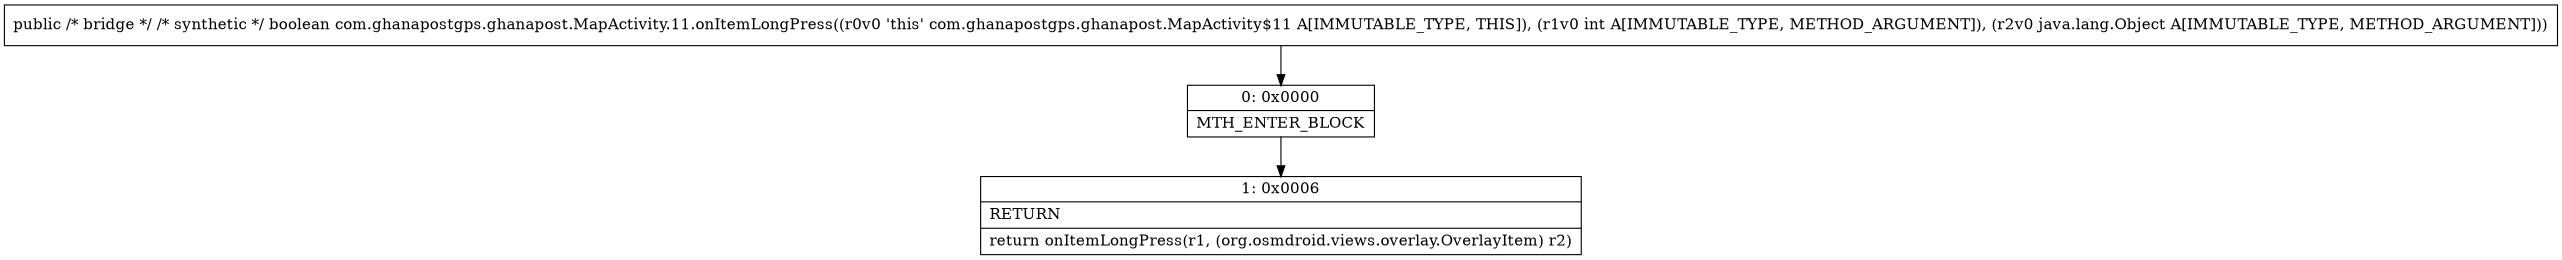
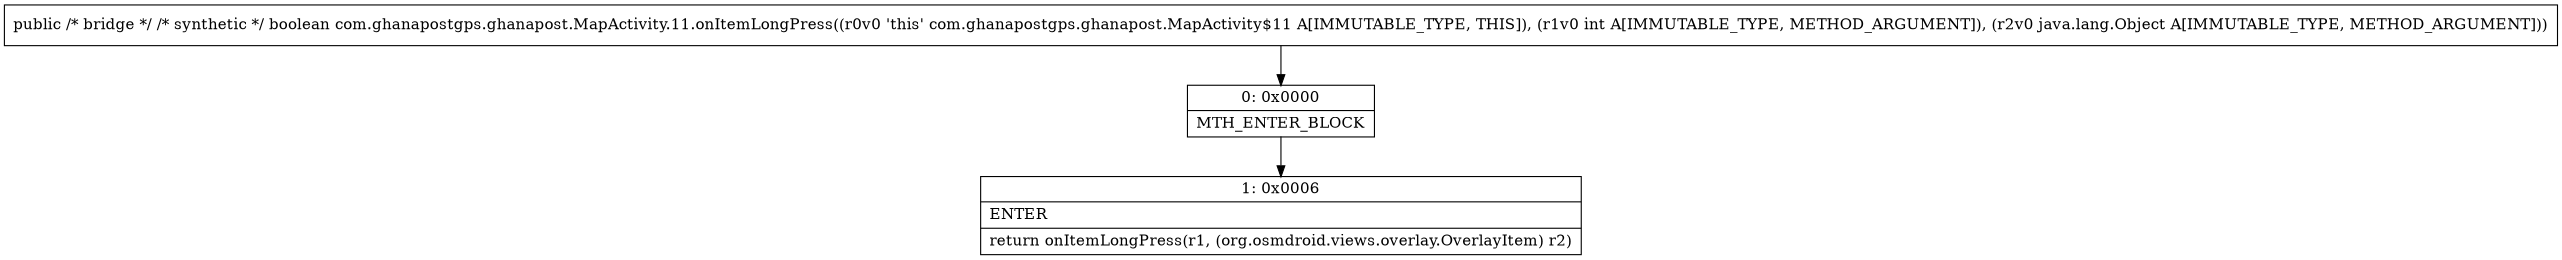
(1025, 215) -> (1019, 215)
